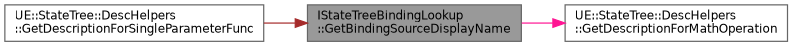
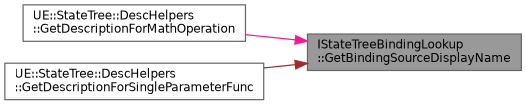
(537, 23) -> (270, 37)
